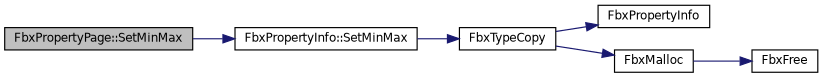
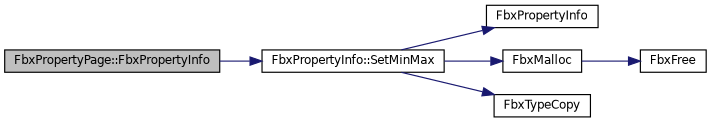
(571, 29) -> (442, 40)
(99, 39) -> (112, 61)
(579, 50) -> (467, 61)
